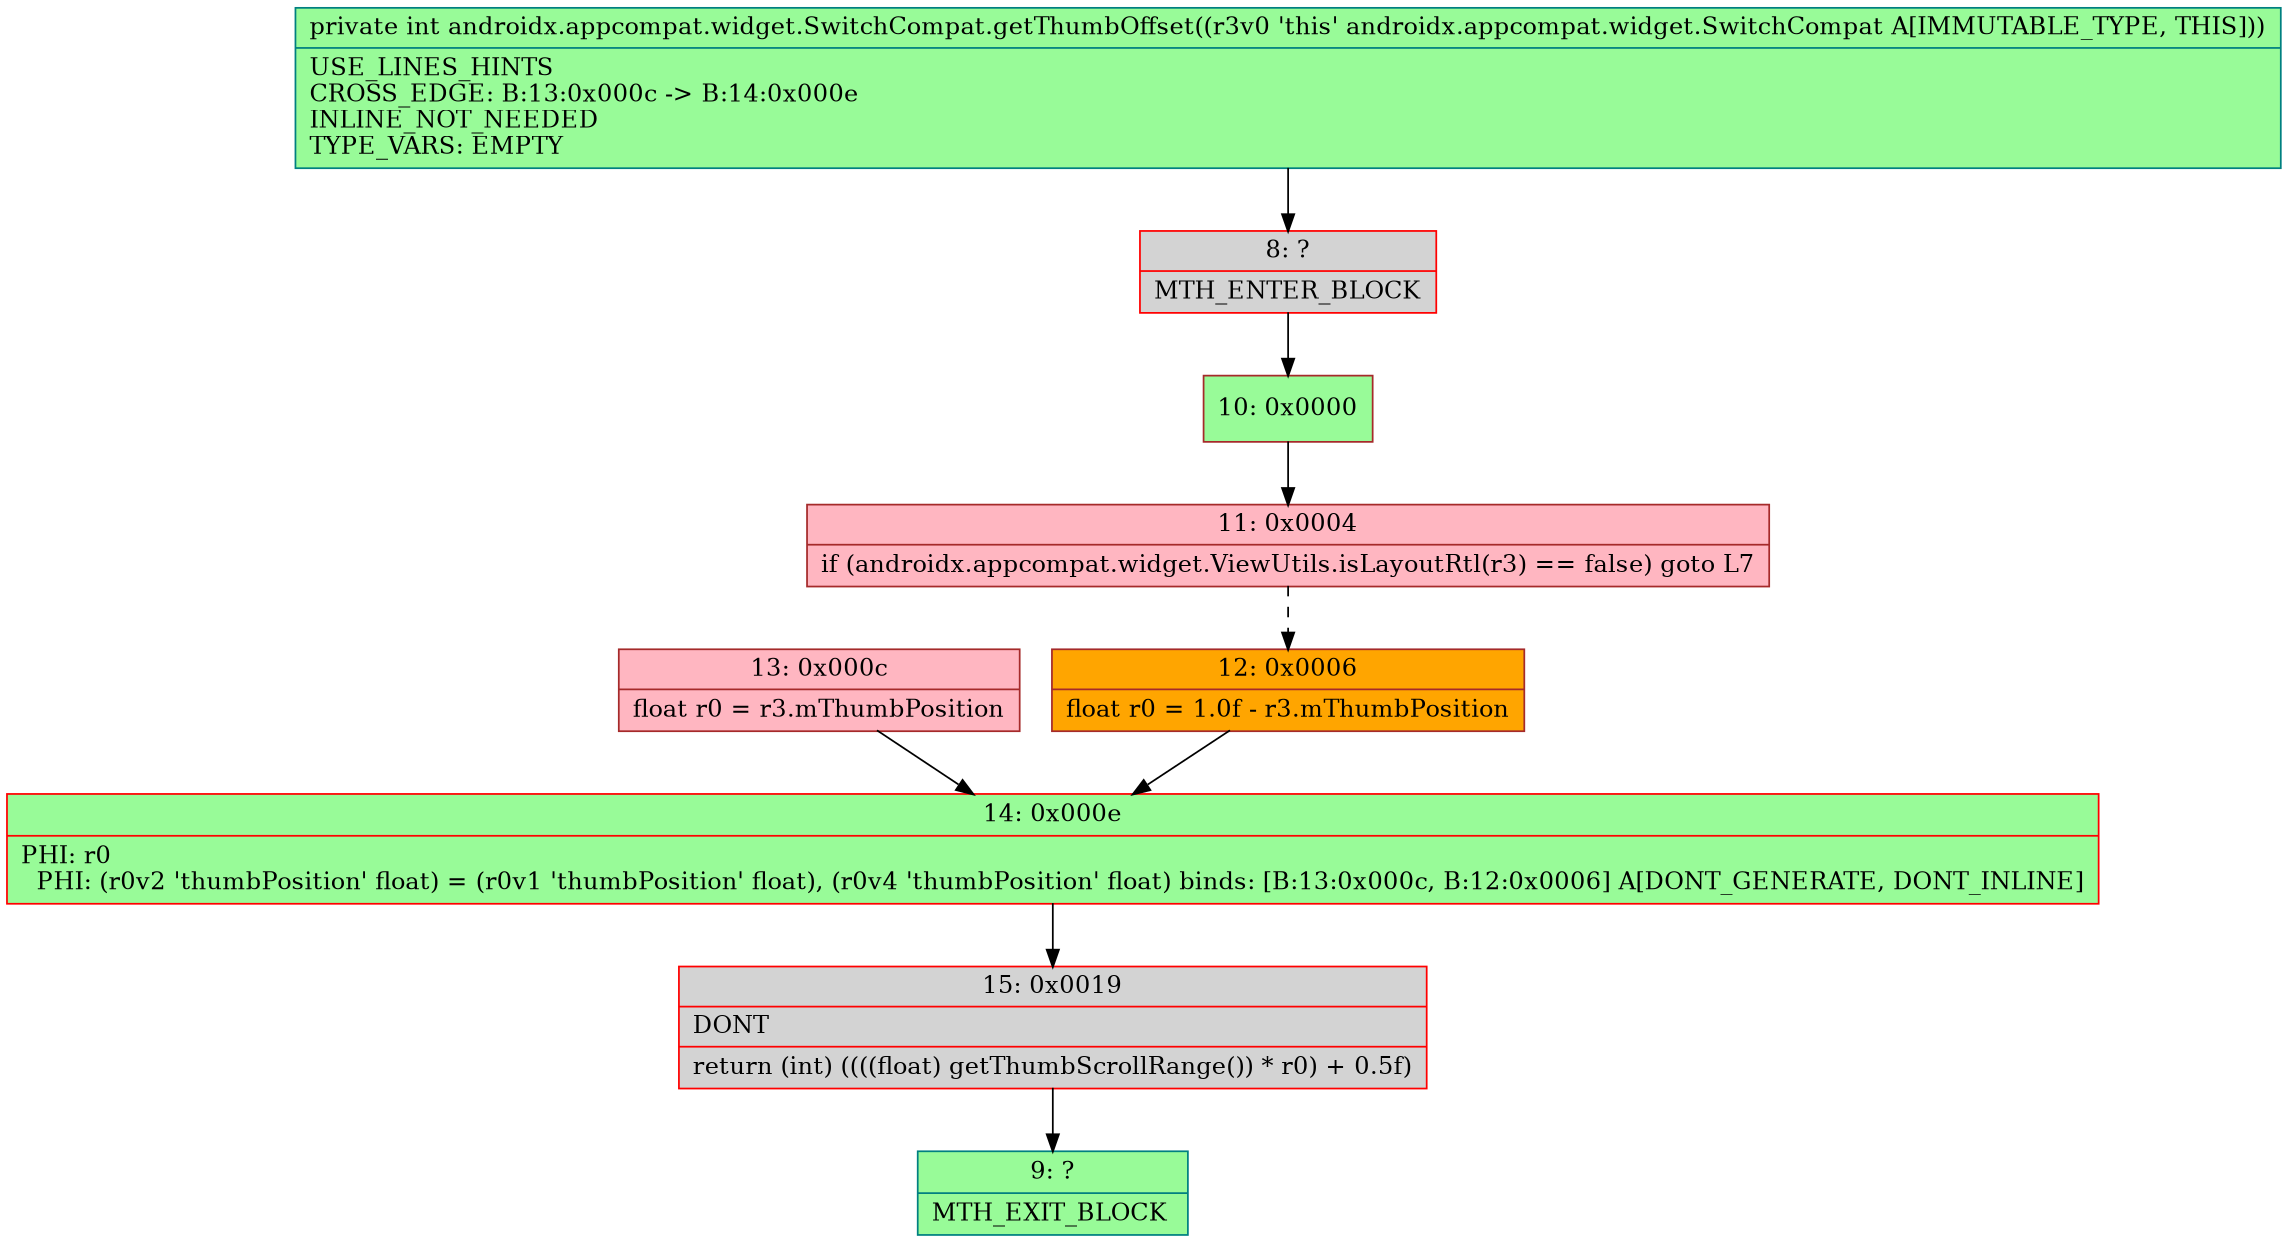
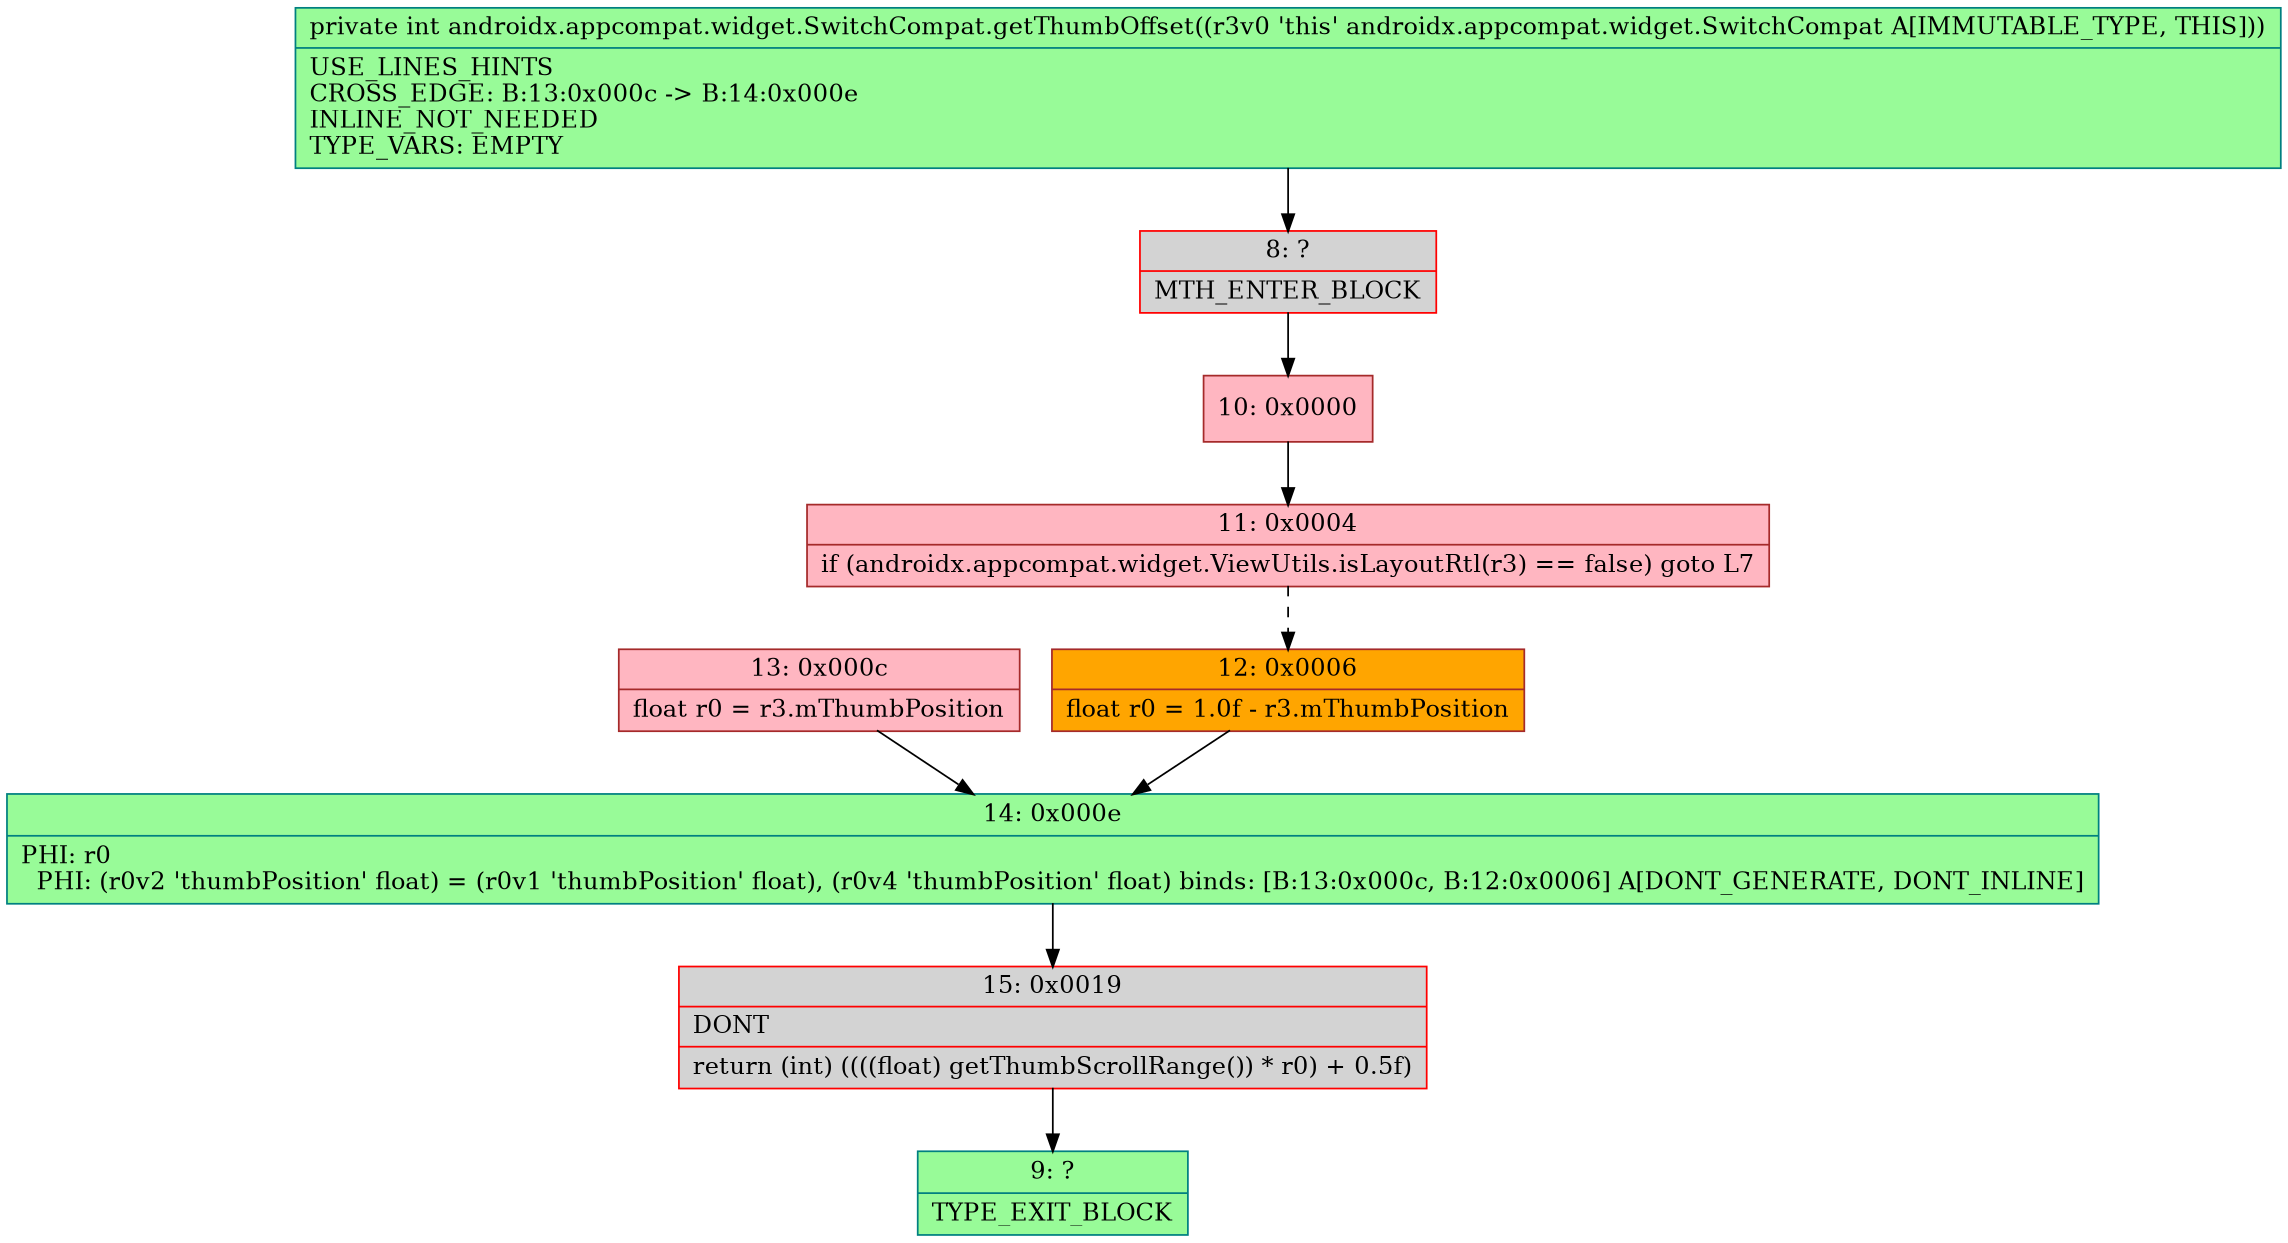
(1288, 409) -> (1288, 409)
(1053, 849) -> (1053, 849)
(1050, 1213) -> (1053, 1213)
